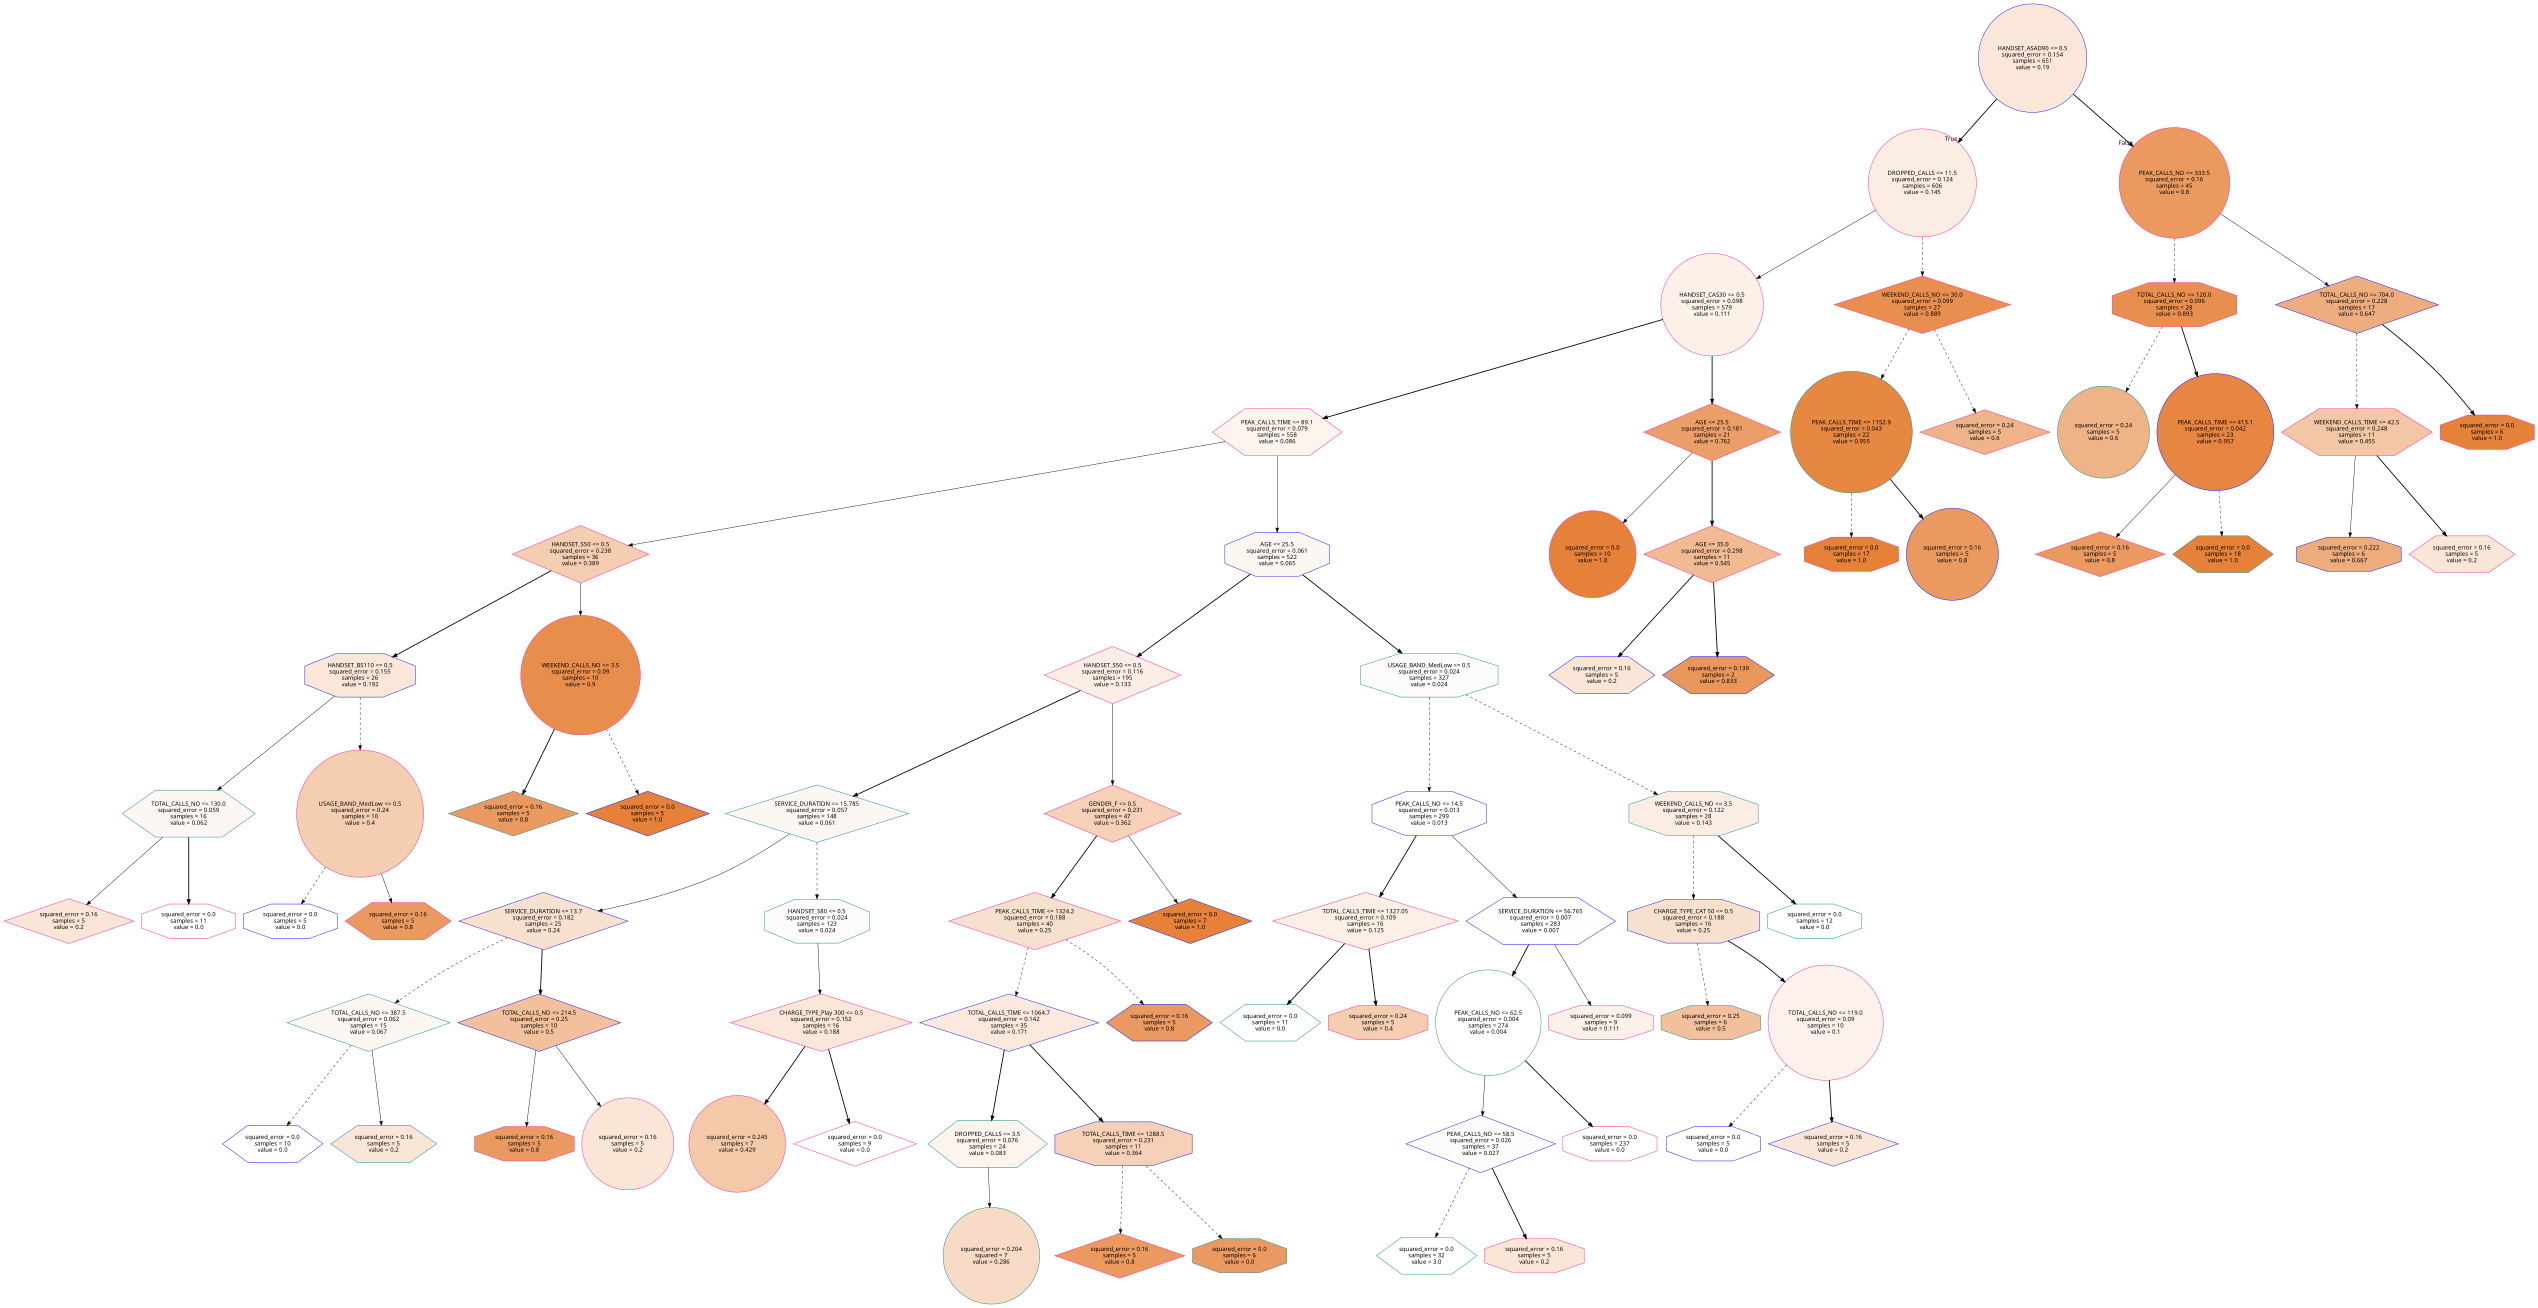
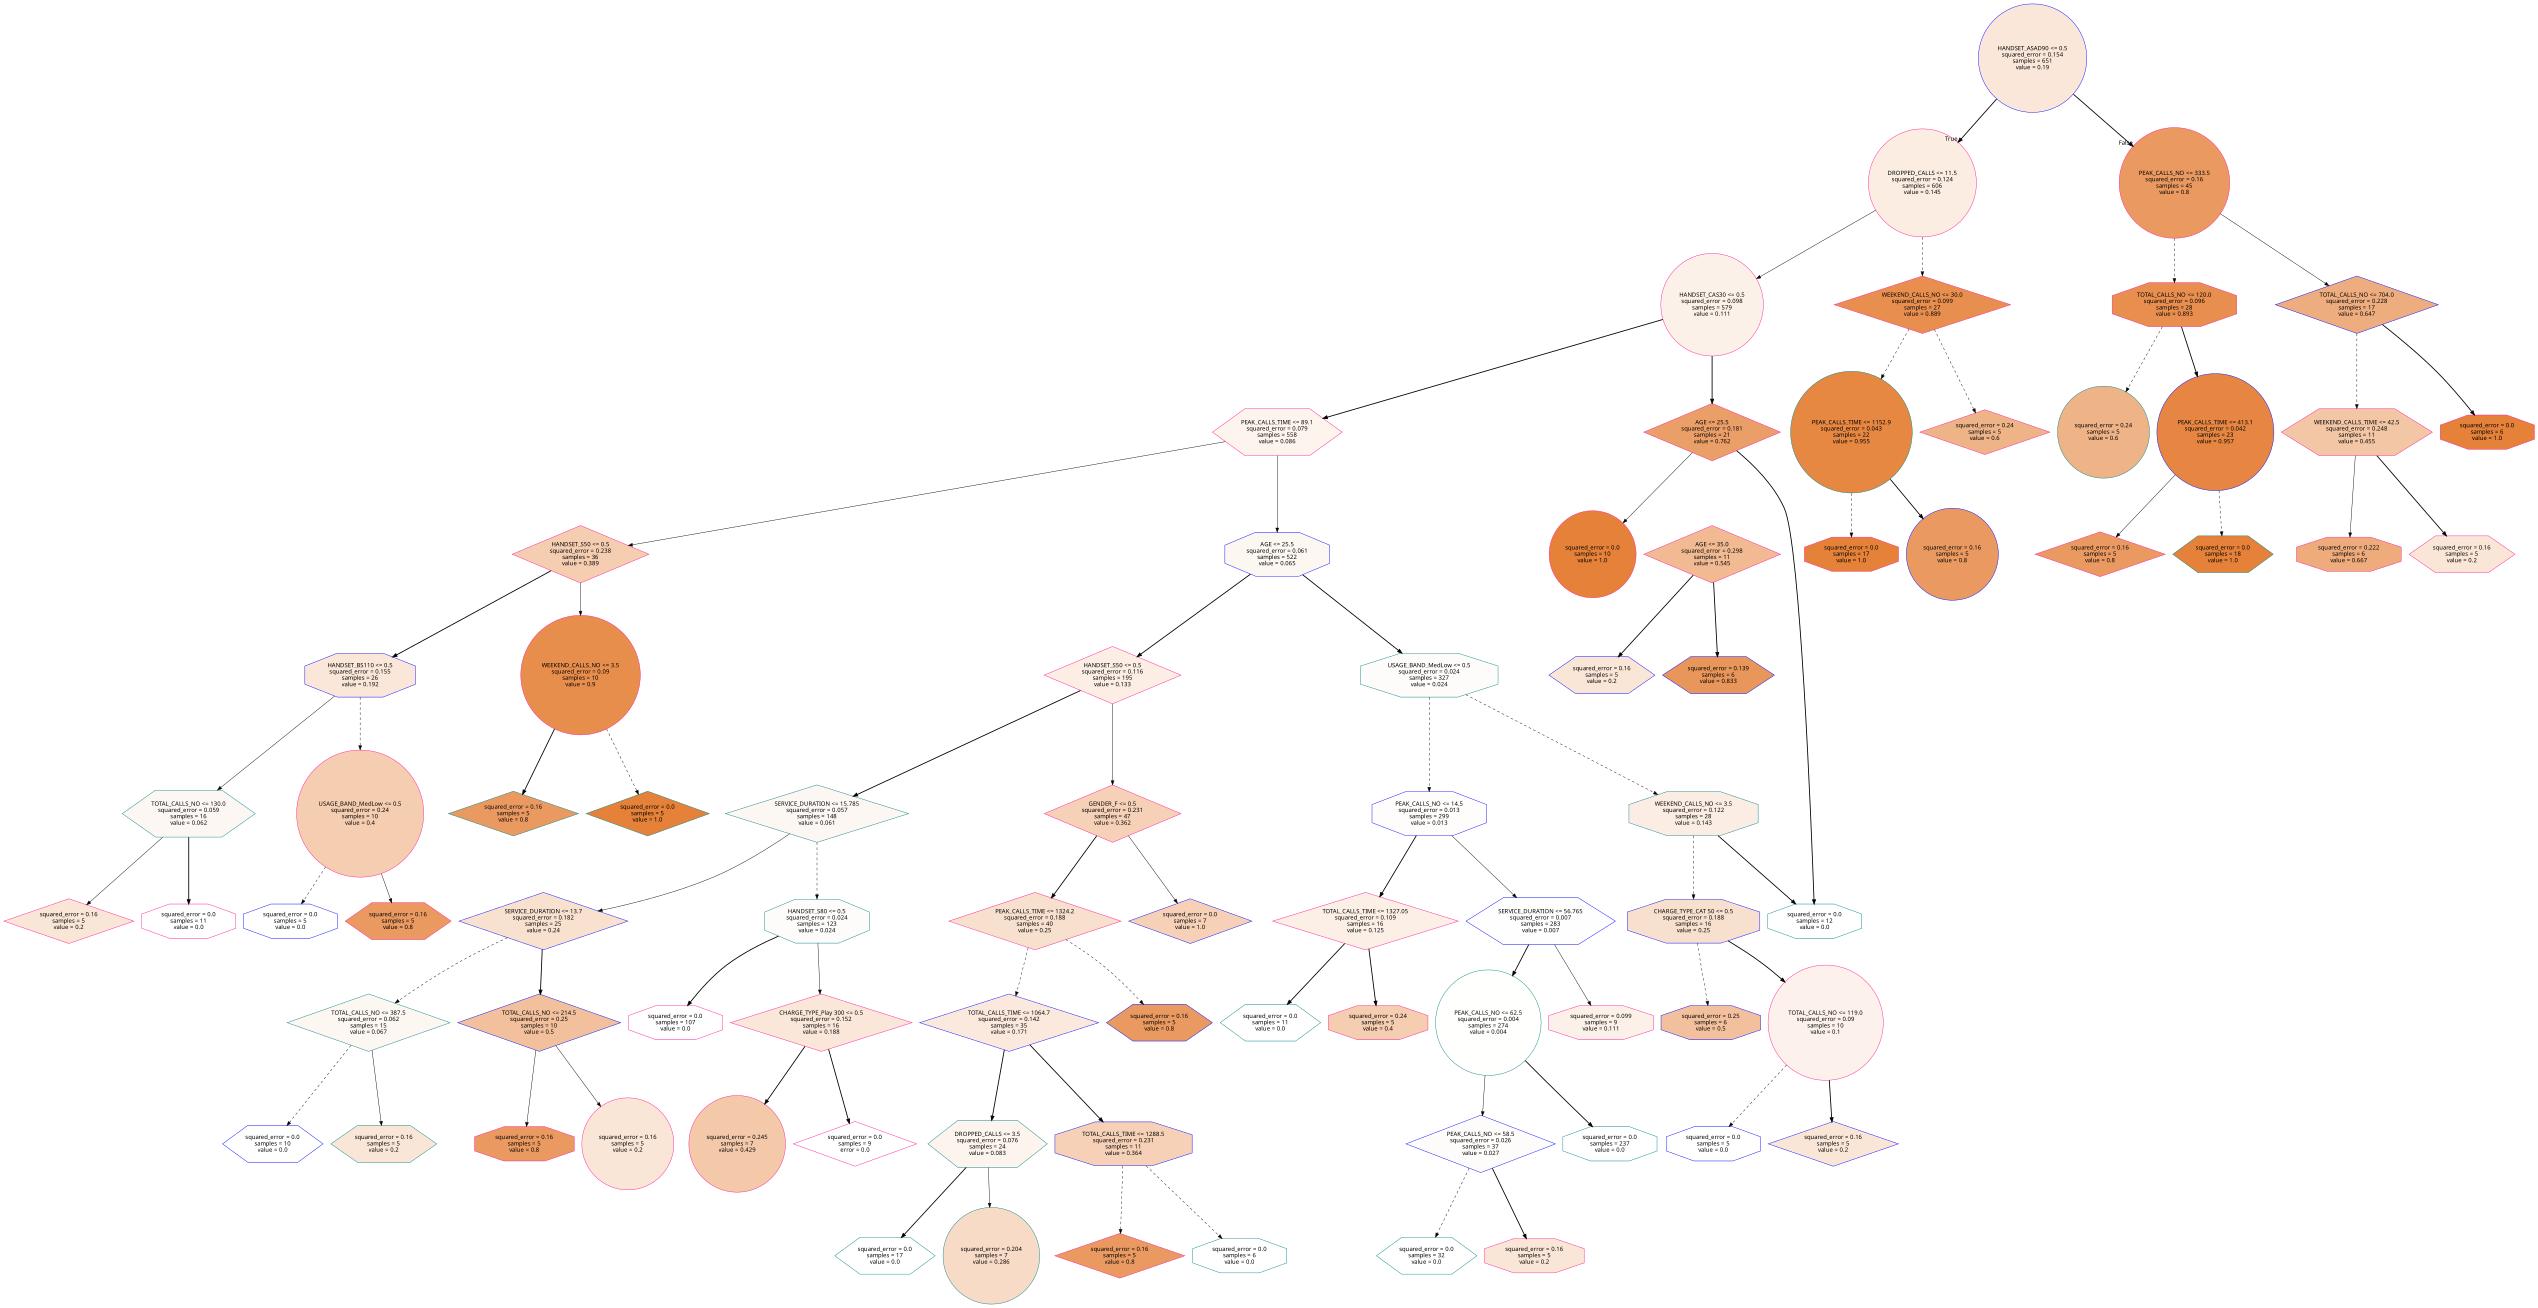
(1712, 491) -> (1803, 666)
(2349, 554) -> (2349, 554)
(1718, 675) -> (1718, 675)
(648, 814) -> (648, 814)
(1190, 921) -> (1190, 921)
none -> (676, 1023)
(1711, 1023) -> (1711, 1023)
(855, 1144) -> (855, 1144)
(1610, 1144) -> (1610, 1144)
none -> (885, 1256)
(991, 1256) -> (991, 1256)
(1240, 1256) -> (1240, 1256)
(1427, 1256) -> (1427, 1256)
